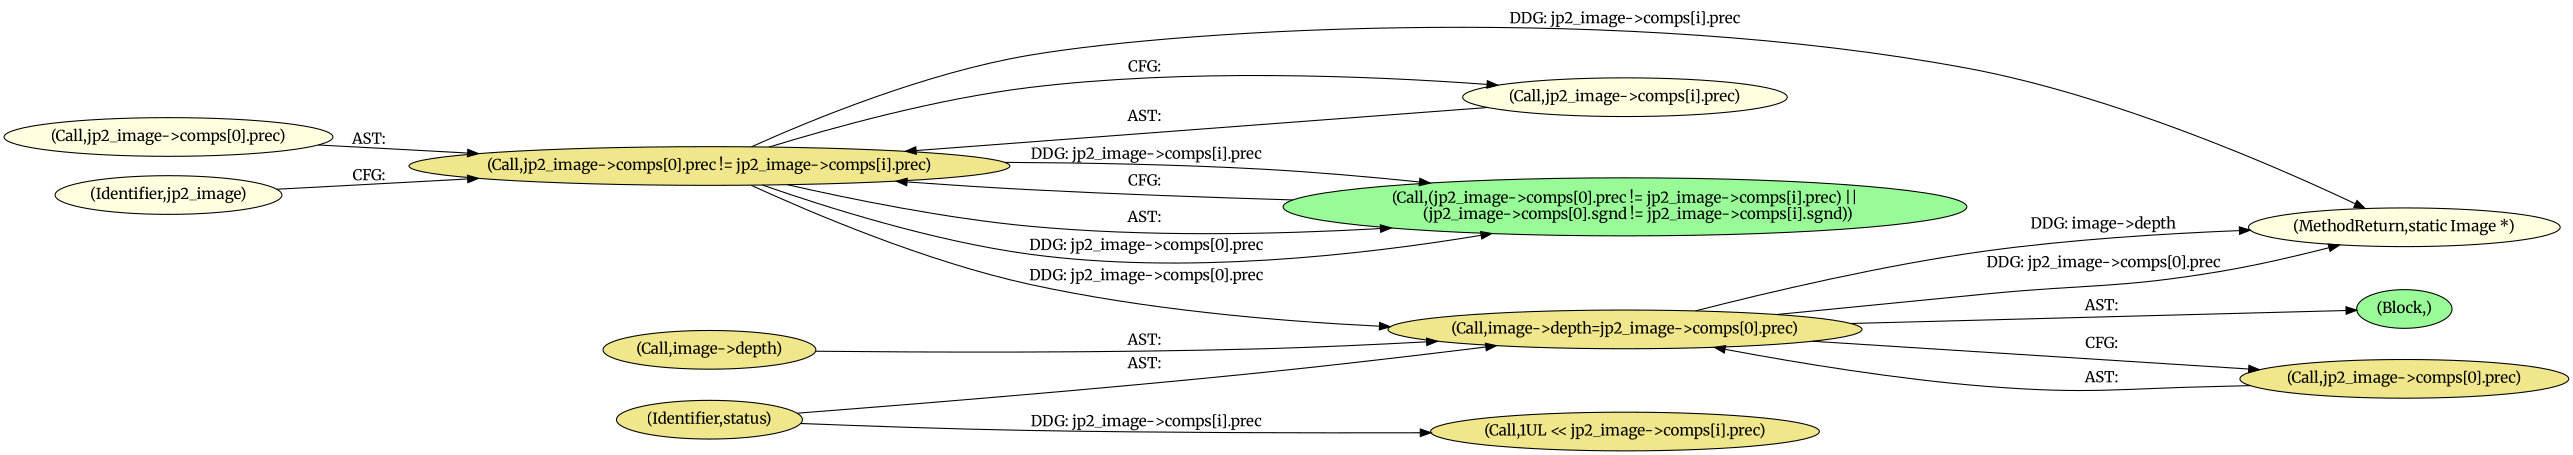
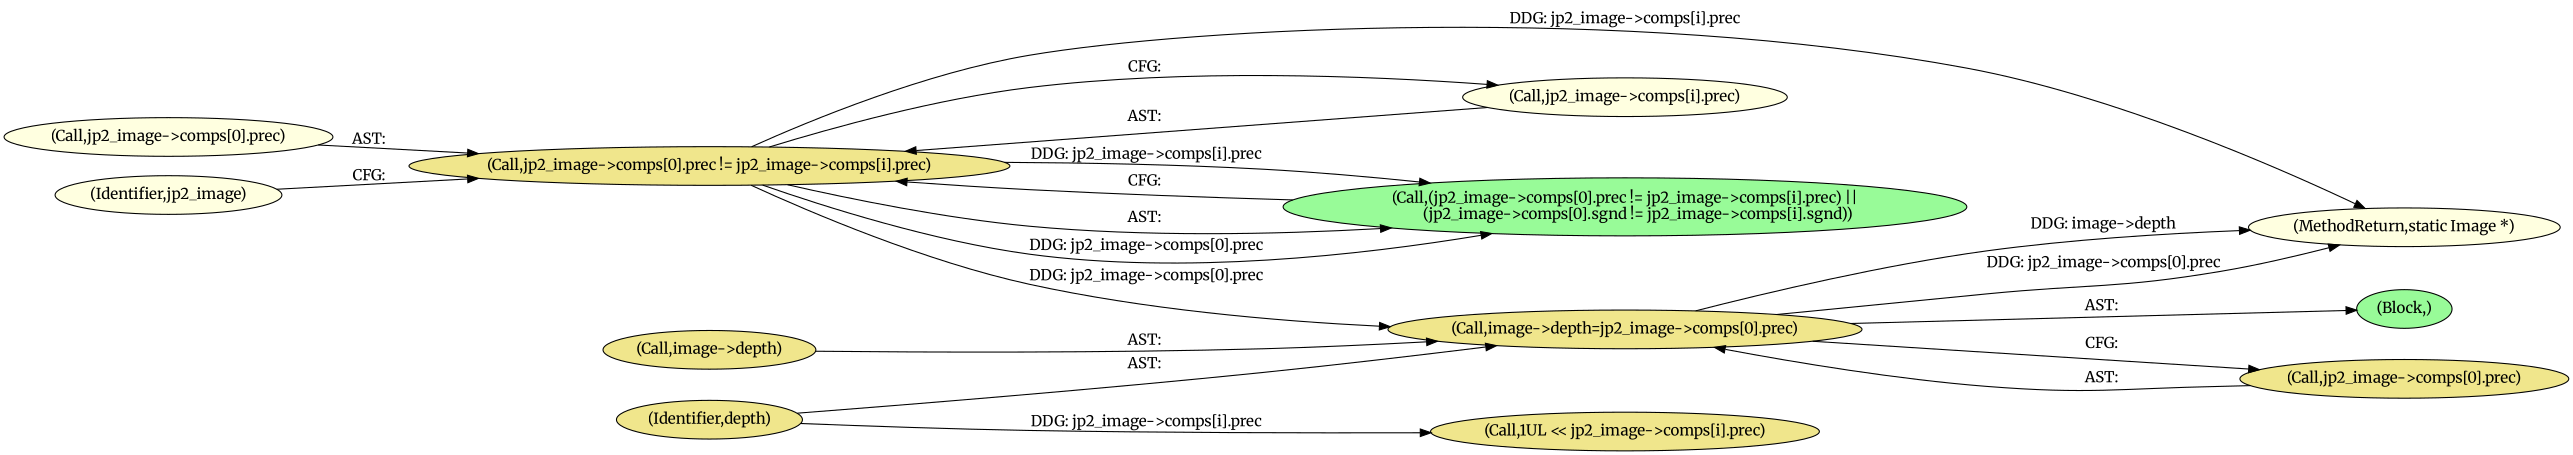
(709, 420) -> (709, 420)
